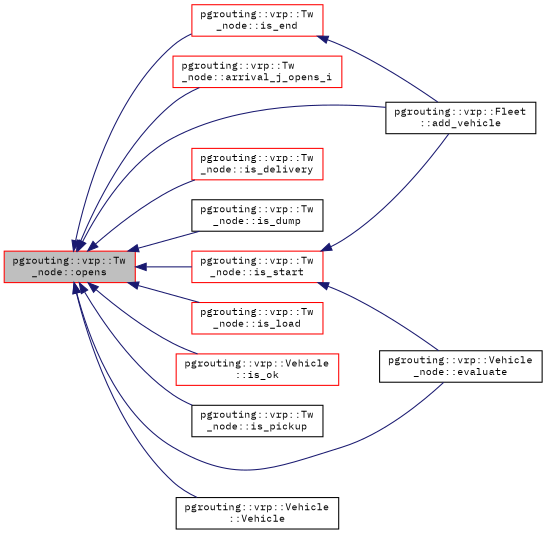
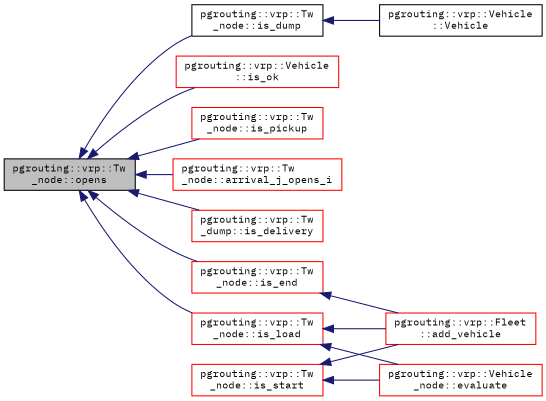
(461, 118) -> (461, 329)
(209, 123) -> (360, 329)
(257, 164) -> (257, 226)
(70, 267) -> (70, 175)
(169, 267) -> none
(461, 366) -> (461, 380)
(118, 407) -> (357, 20)
(257, 421) -> (257, 123)
(225, 468) -> (373, 358)
